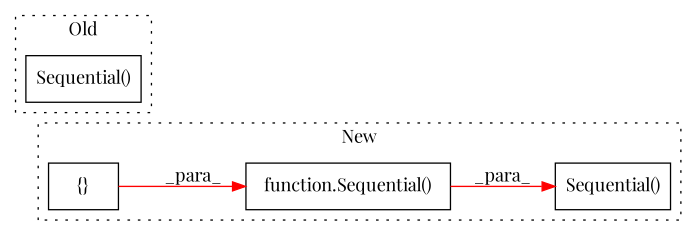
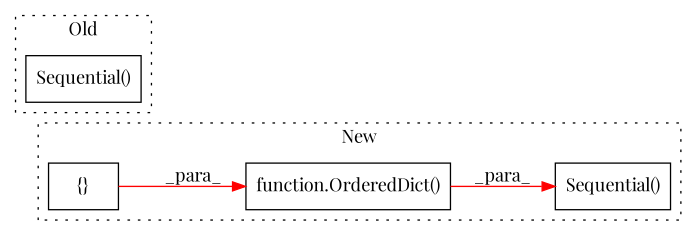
(348, 186) -> (348, 186)
